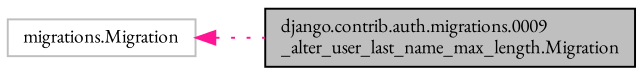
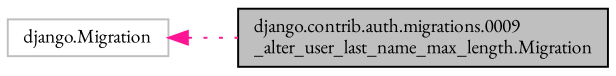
(102, 38) -> (88, 38)
